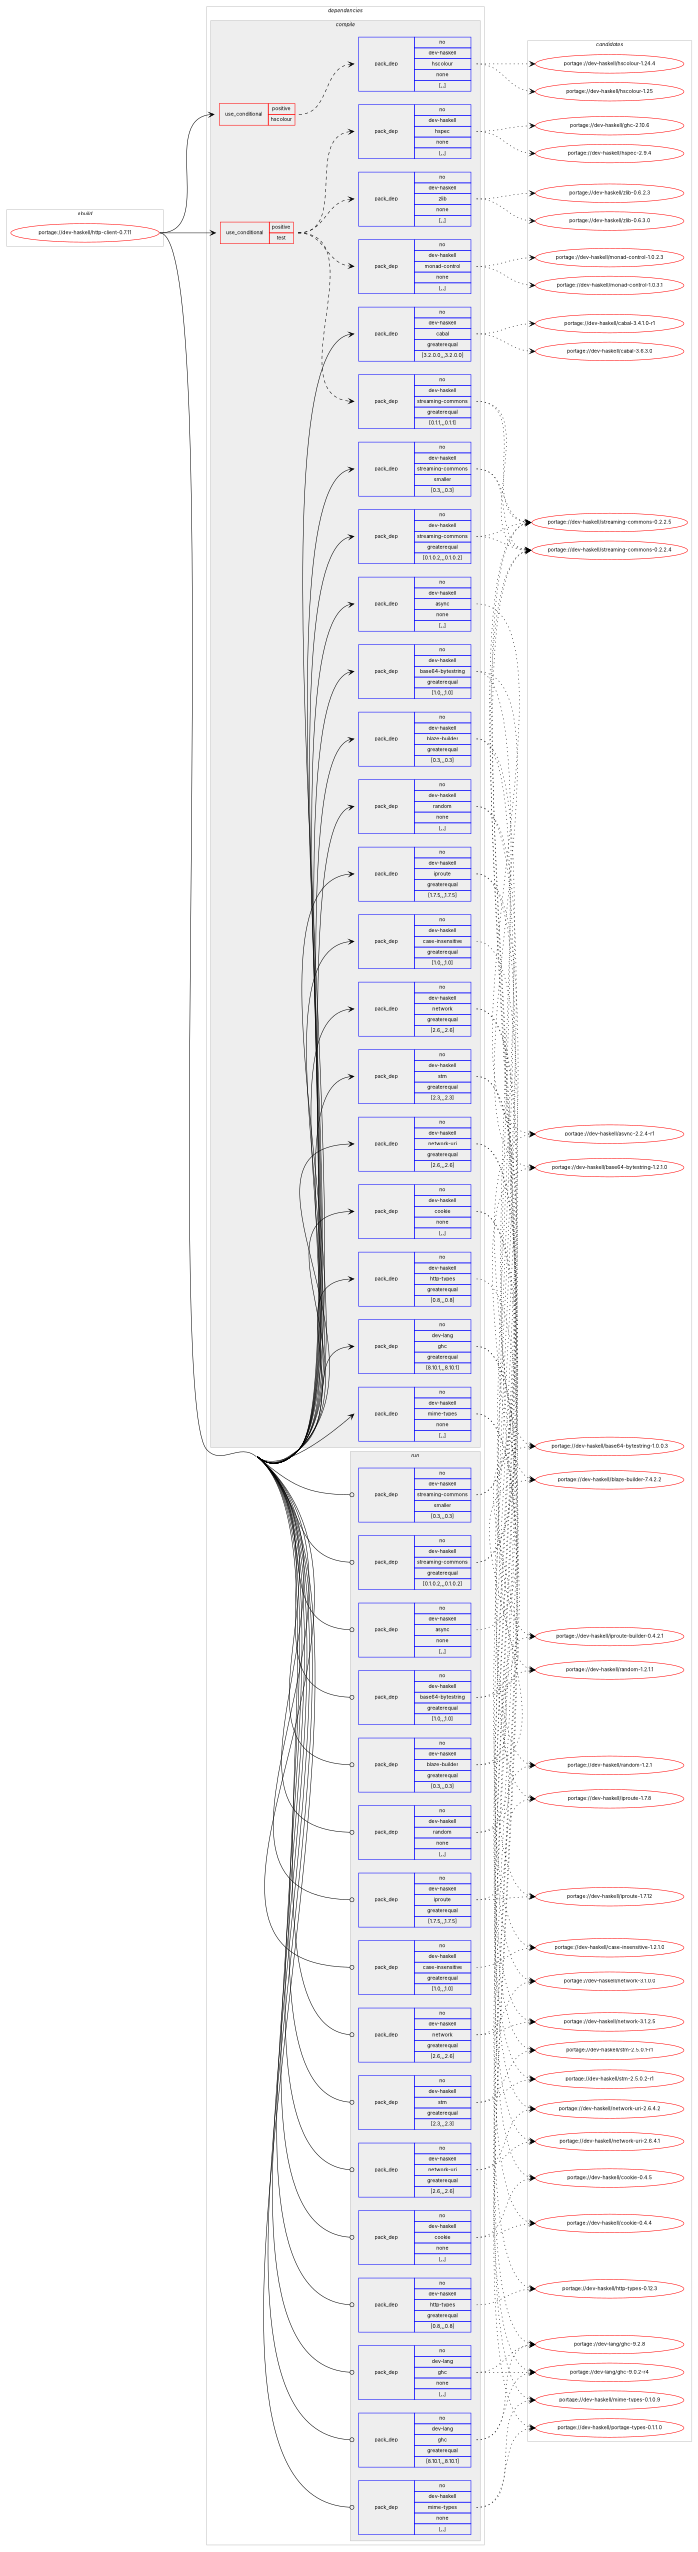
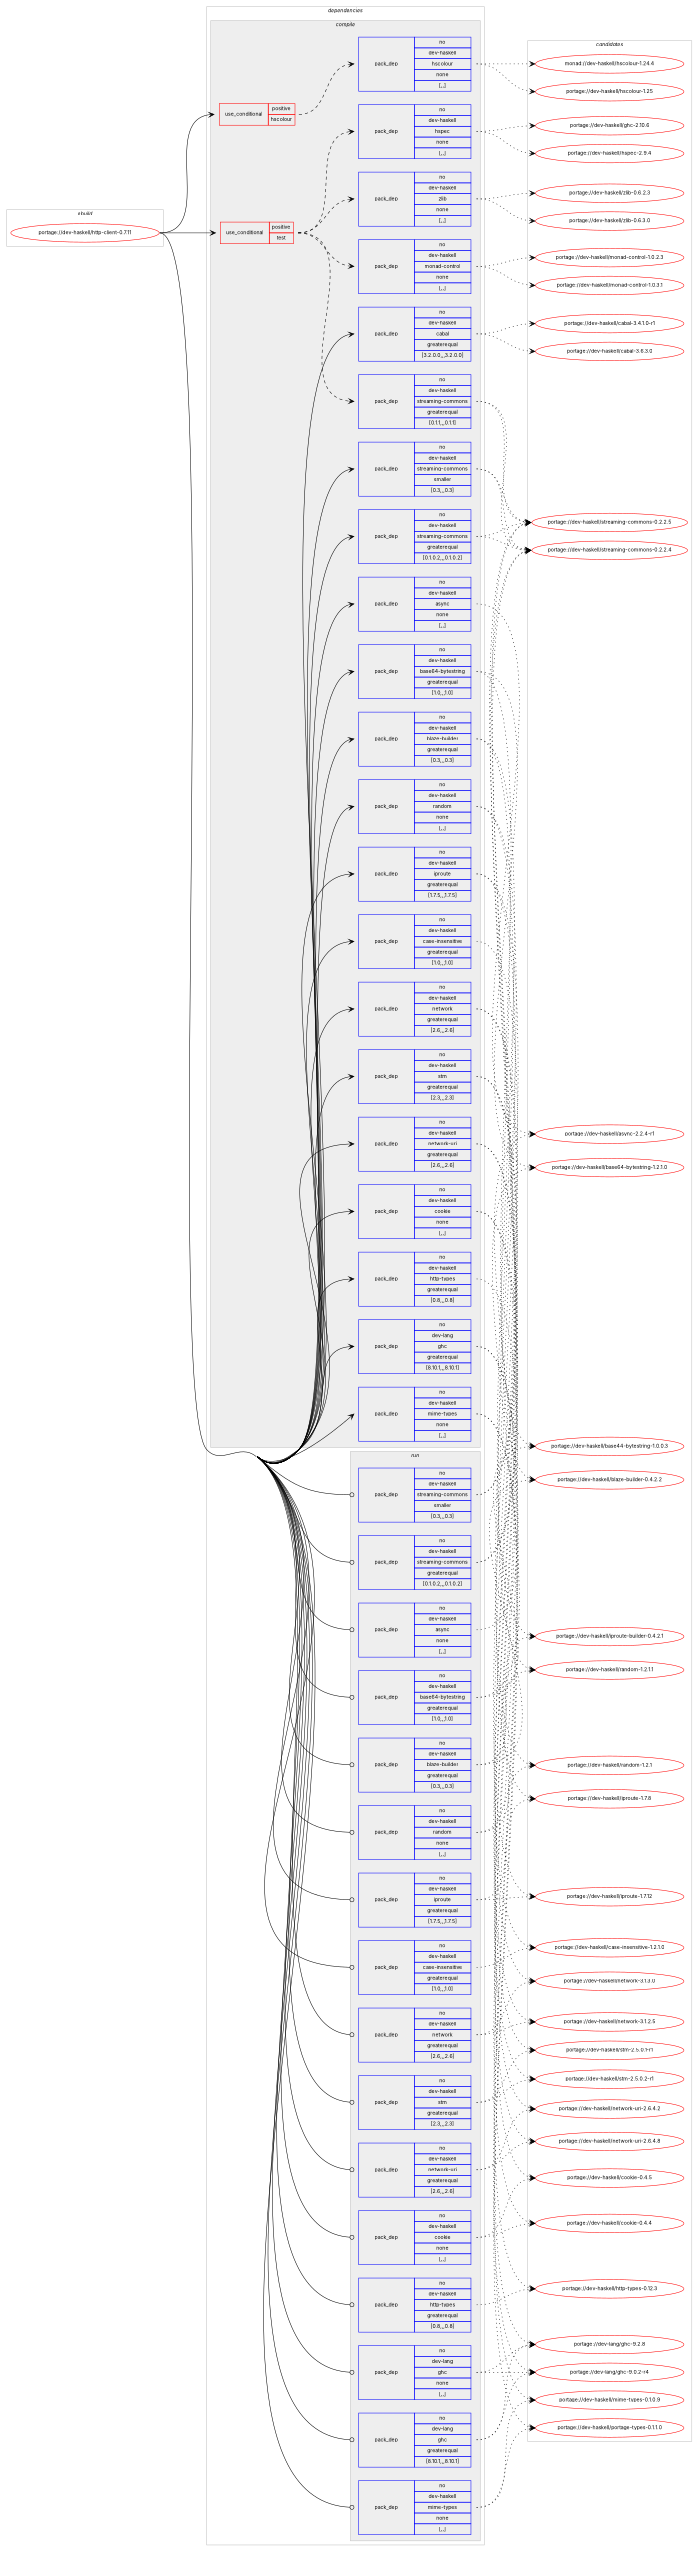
(610, 64) -> (610, 64)
(610, 1446) -> (610, 1446)
(610, 1480) -> (610, 1480)
(610, 1981) -> (610, 1981)
(610, 2141) -> (610, 2141)
